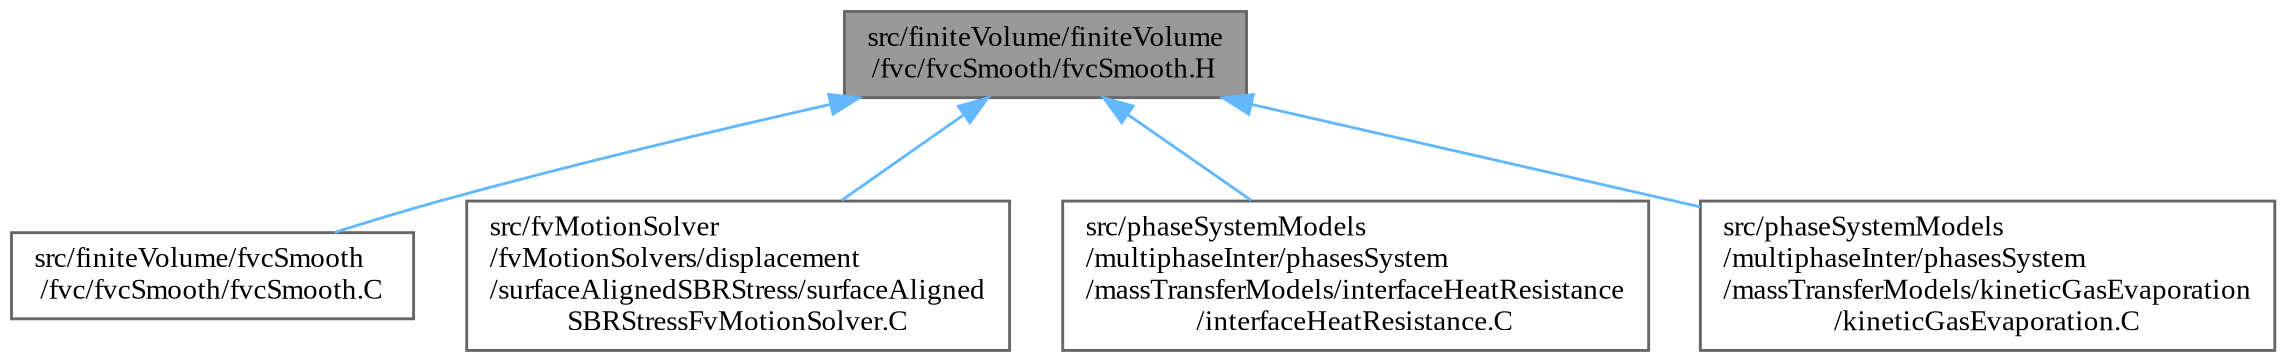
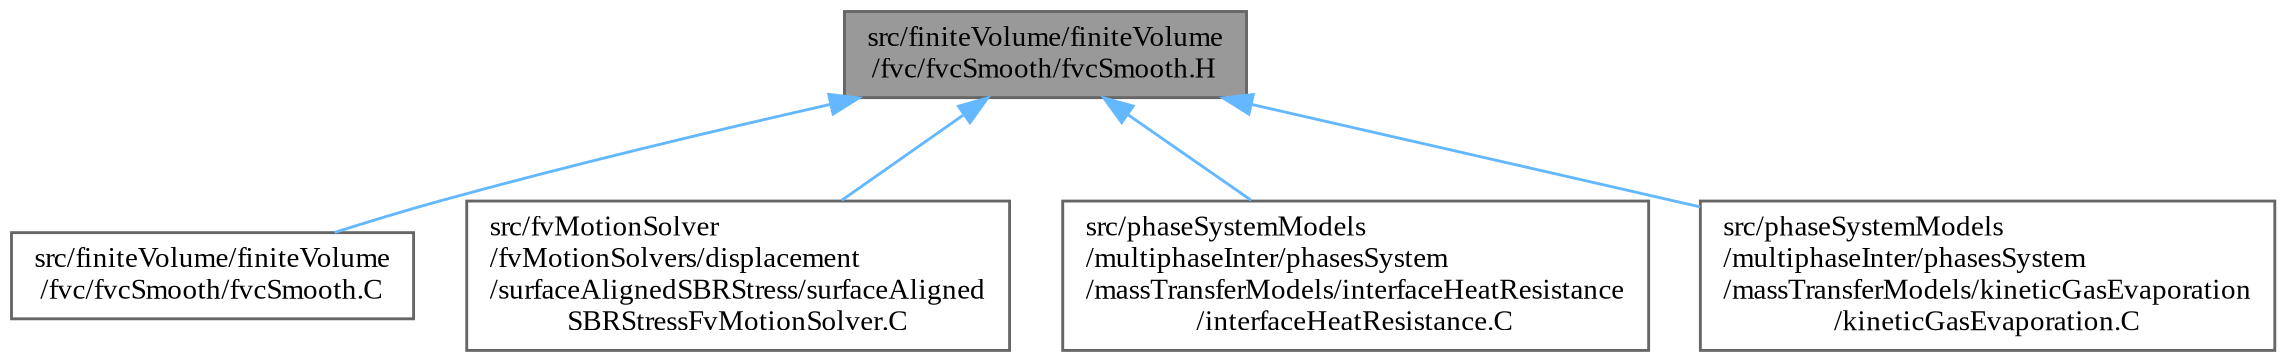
(213, 276) -> (213, 276)
